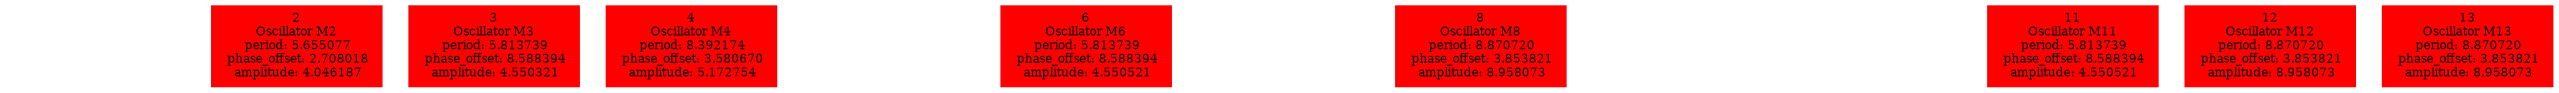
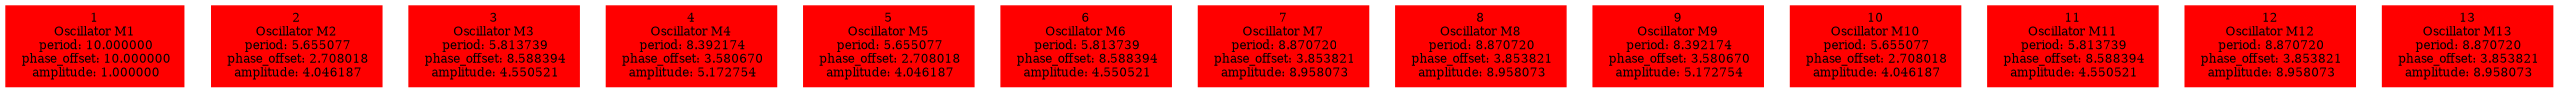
none -> (95, 46)
none -> (889, 46)
none -> (1284, 46)
none -> (1678, 46)
none -> (1876, 46)
(494, 73) -> (494, 73)
